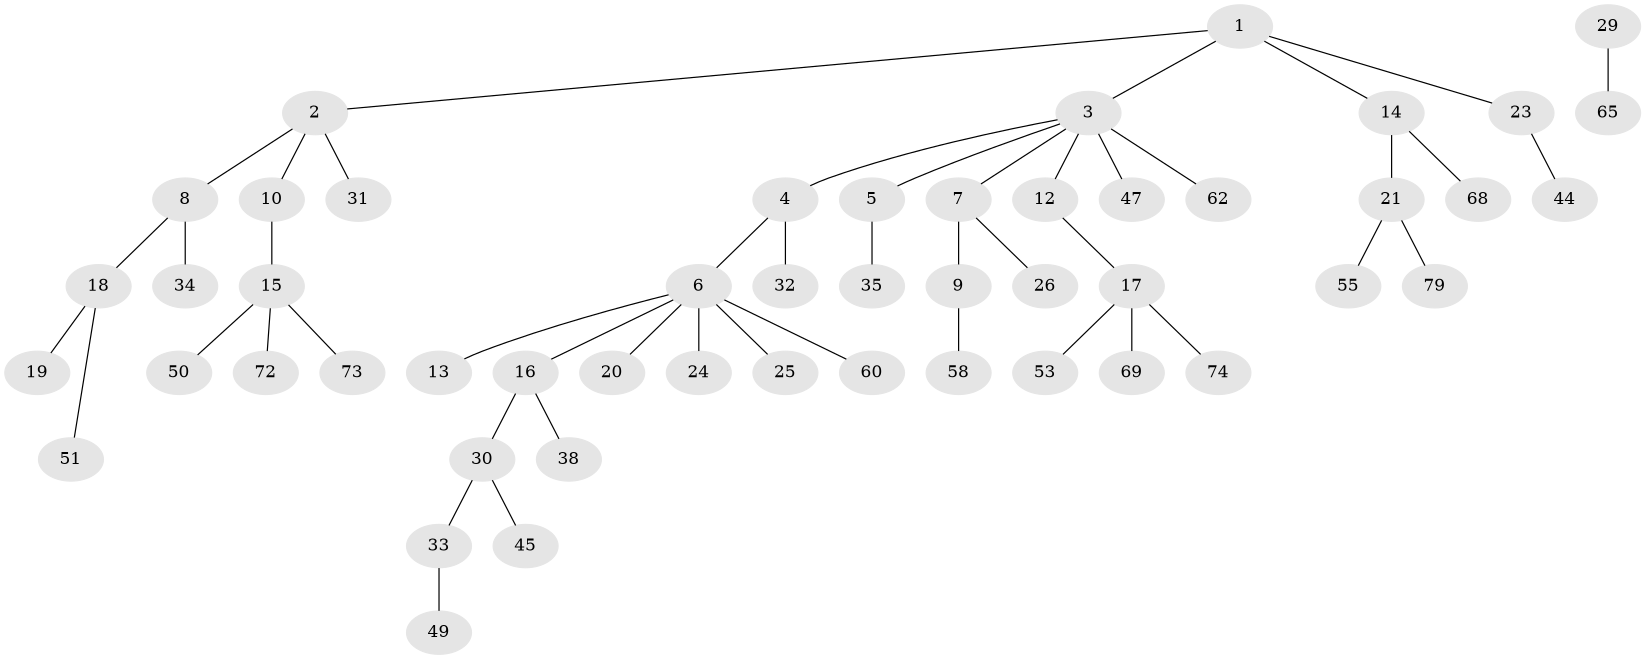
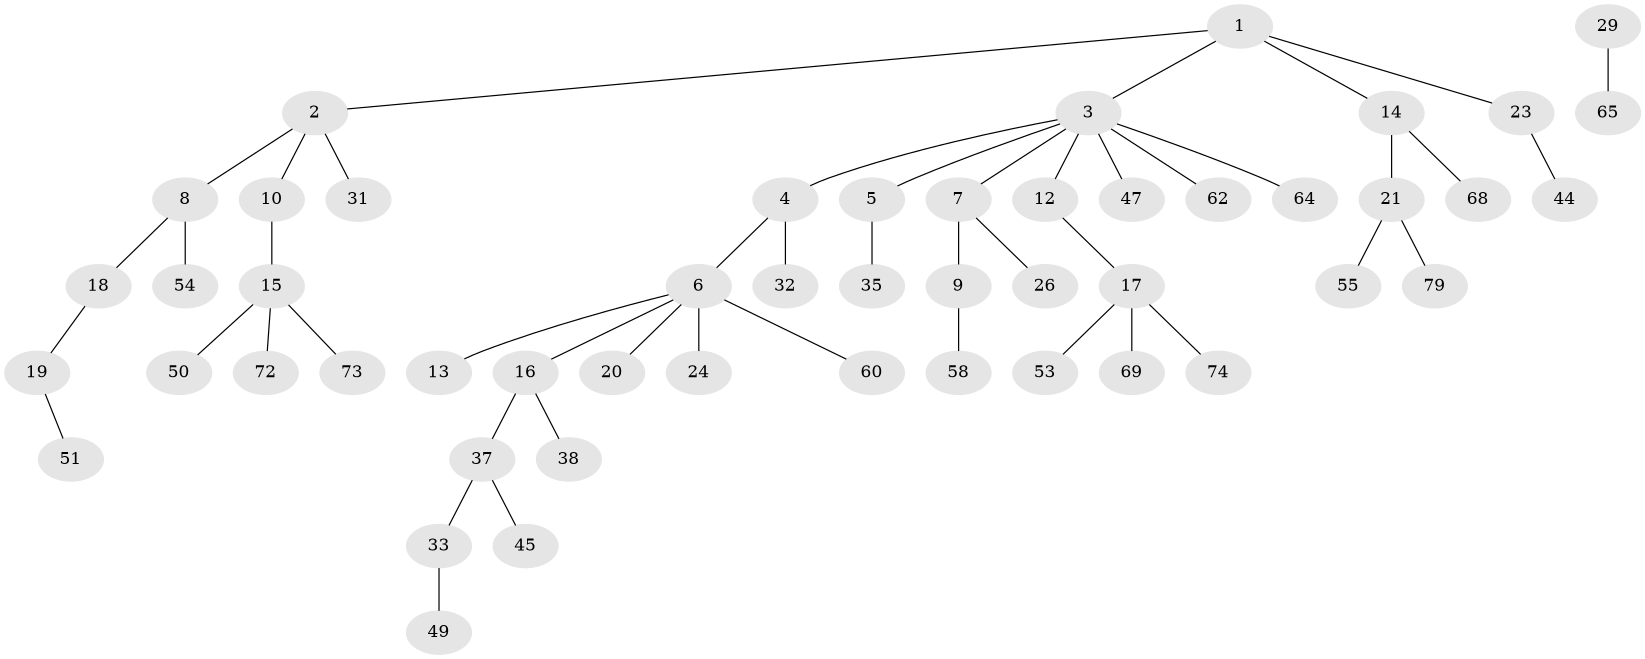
none -> (1305, 200)
(185, 286) -> (185, 286)
(85, 373) -> (54, 416)
(785, 373) -> none
(482, 459) -> (482, 459)
